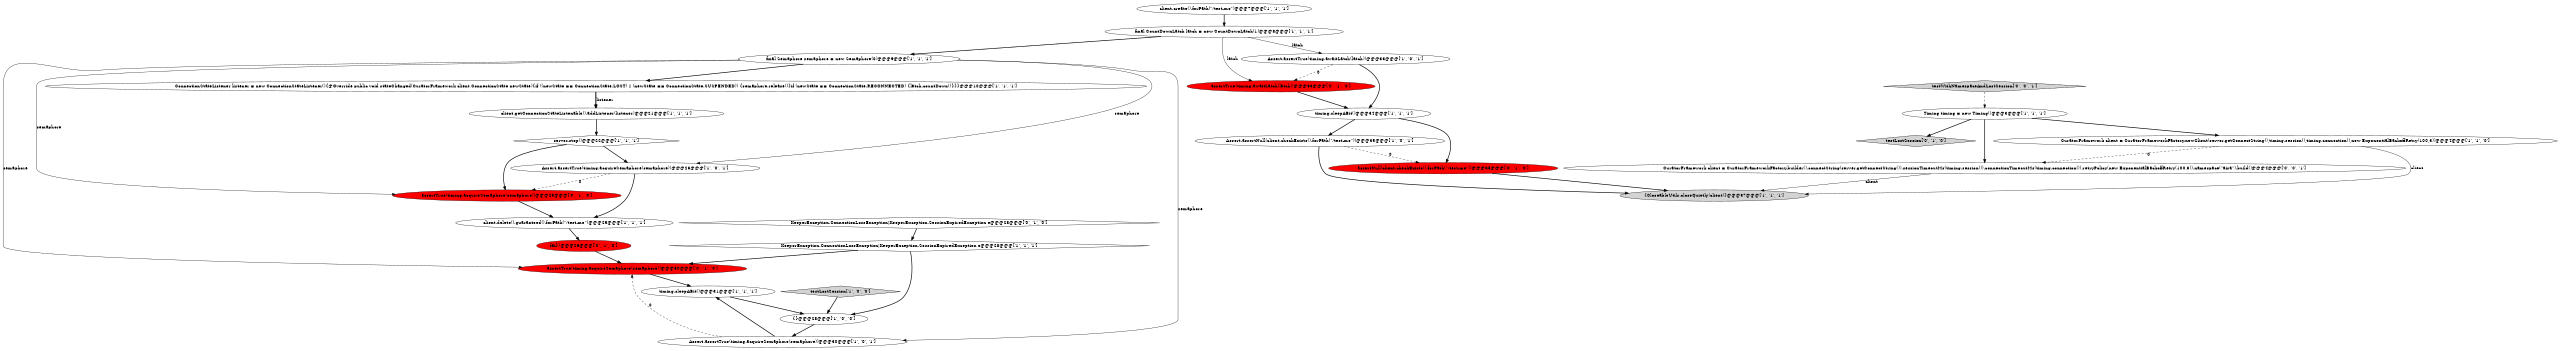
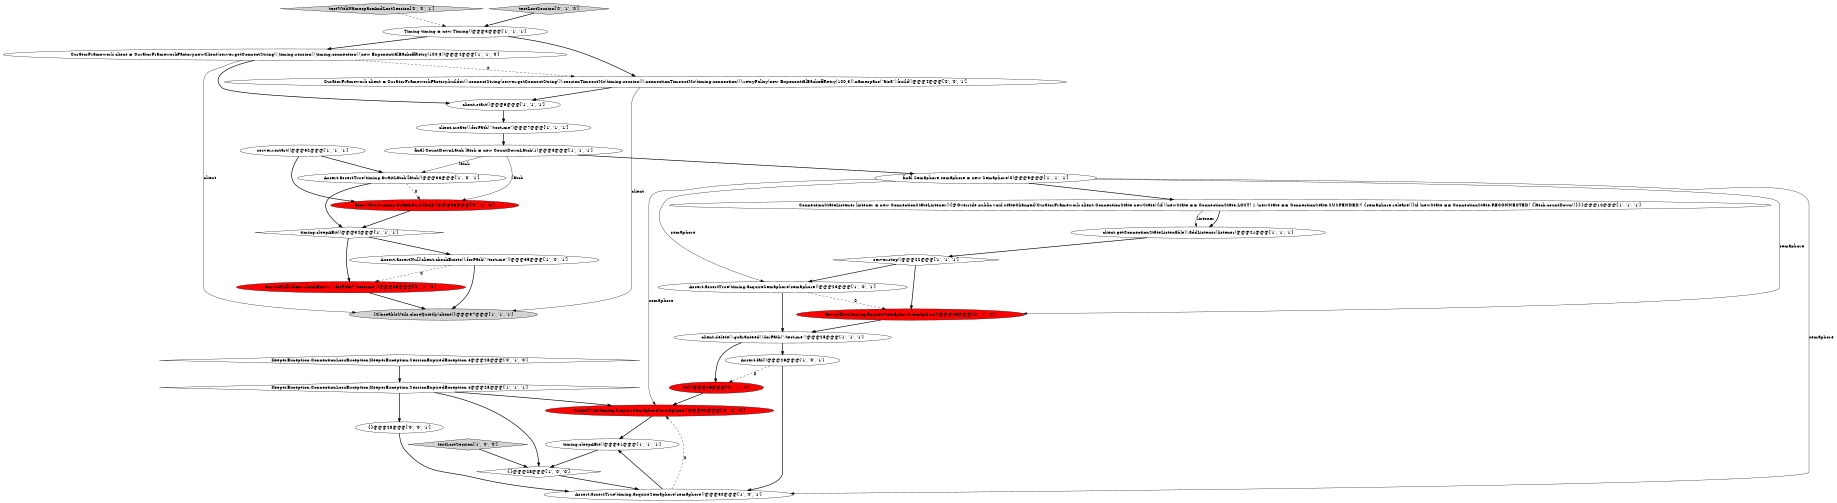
none -> (504, 105)
(1364, 114) -> (349, 233)
(1951, 127) -> (511, 19)
none -> (303, 151)
(824, 319) -> (539, 472)
none -> (783, 360)
none -> (399, 428)
